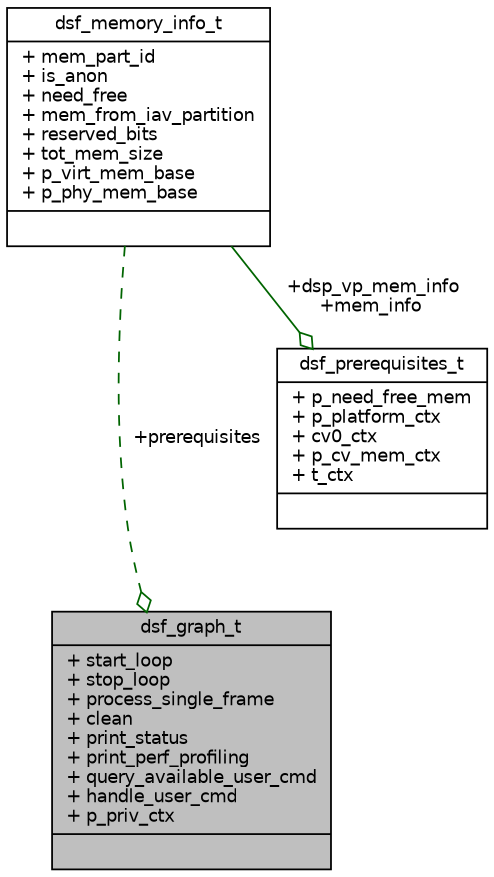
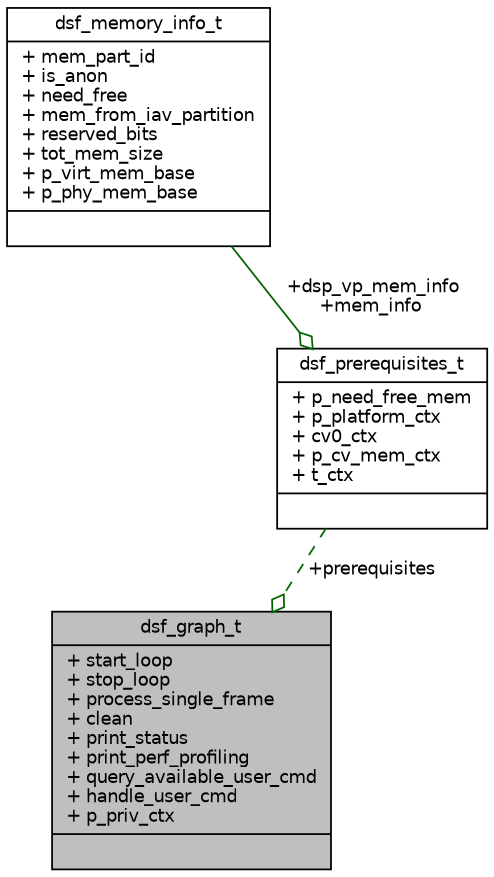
(119, 420) -> (305, 561)
